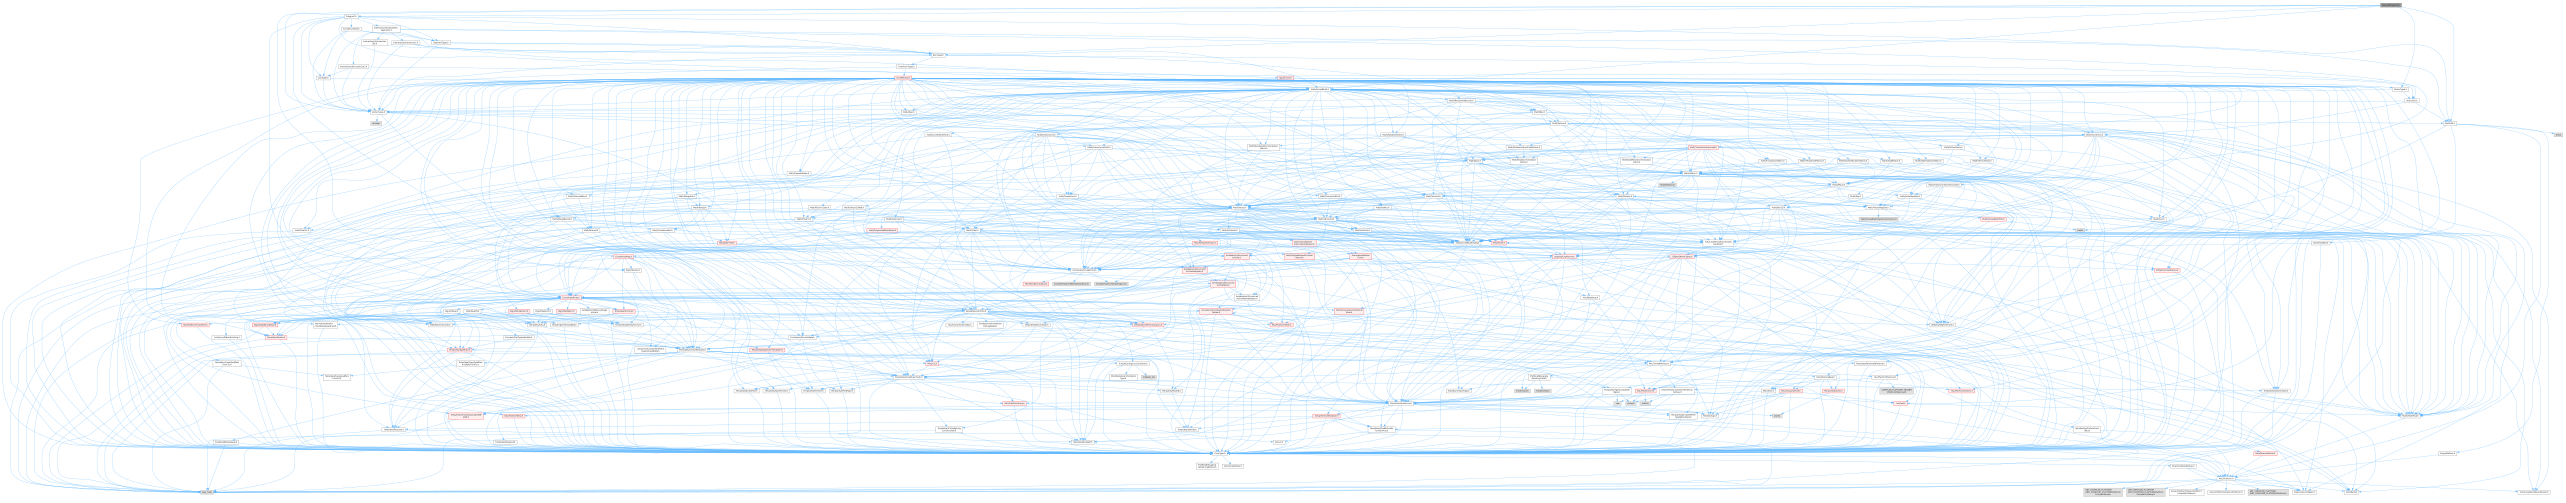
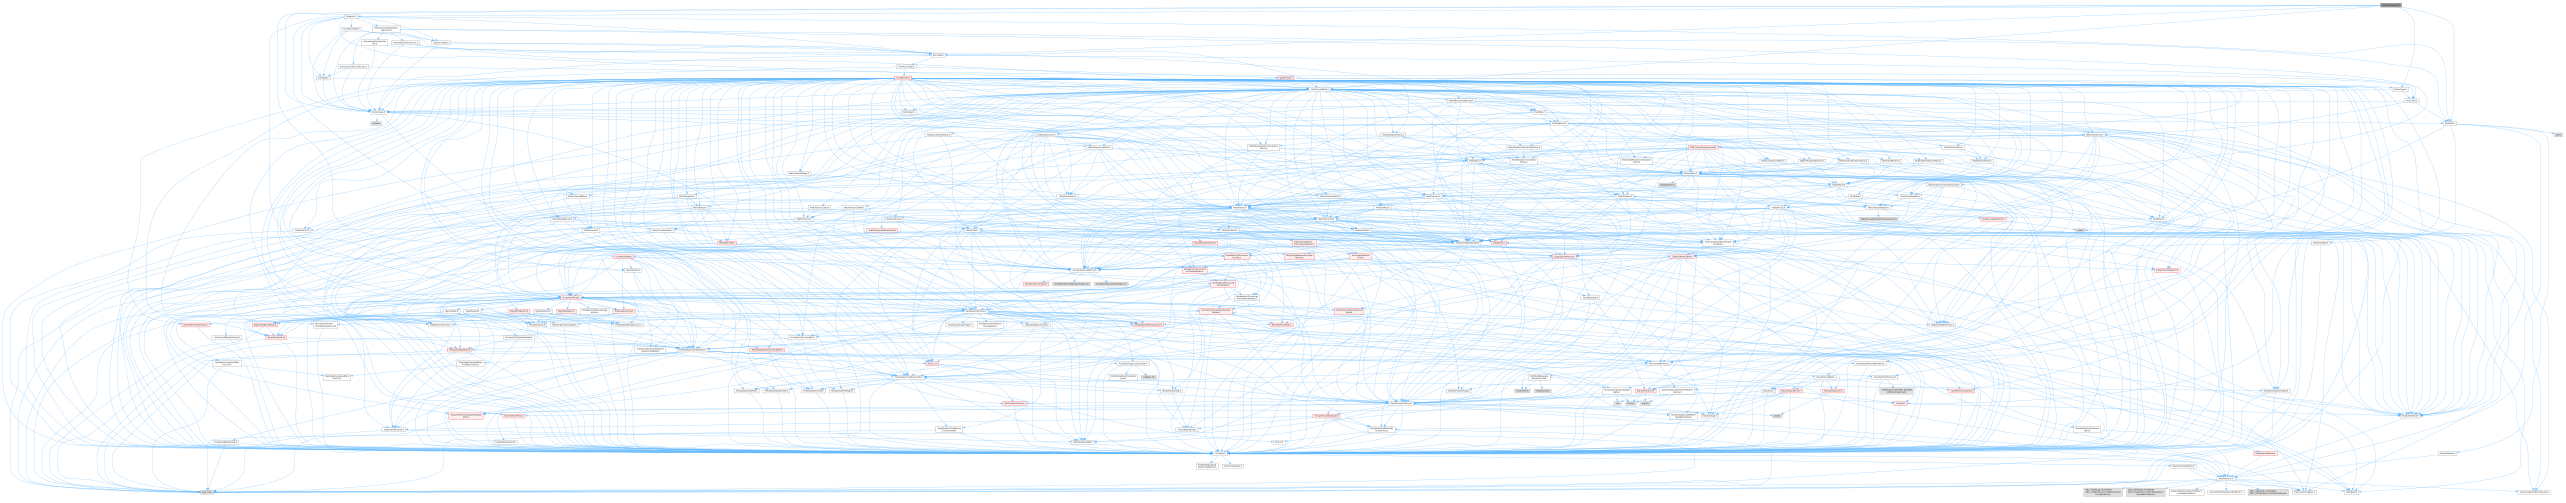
(1906, 174) -> (1967, 154)
(1138, 177) -> (1939, 169)
(1377, 199) -> (1352, 192)
(853, 245) -> none
